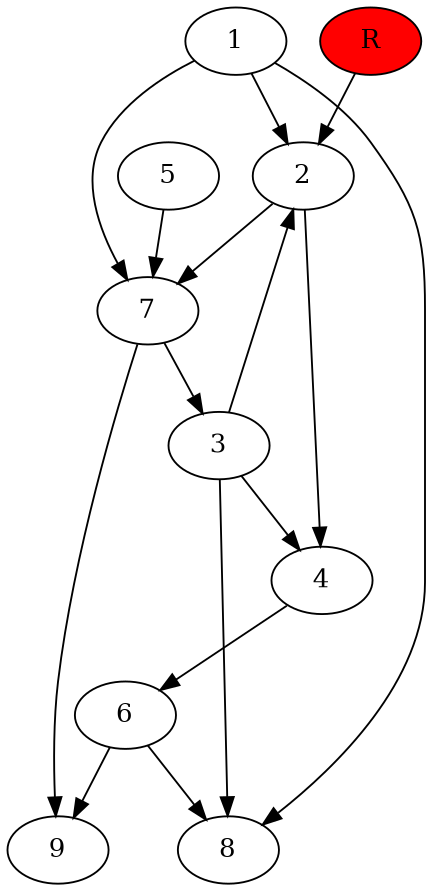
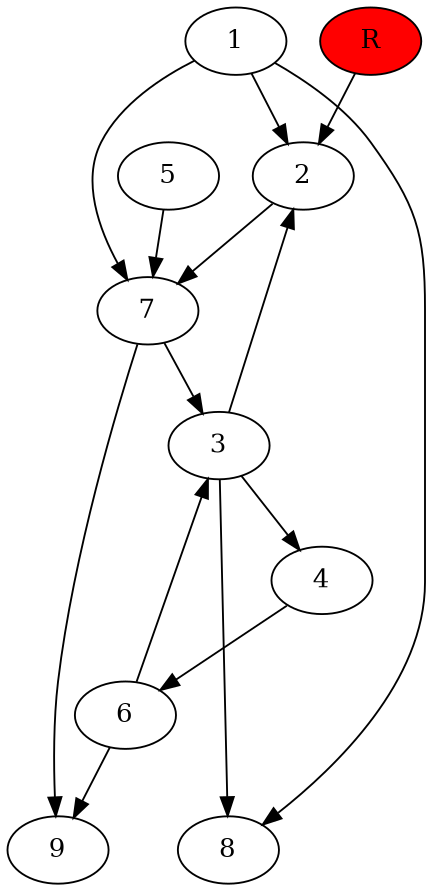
(312, 369) -> none
(171, 775) -> (169, 589)
